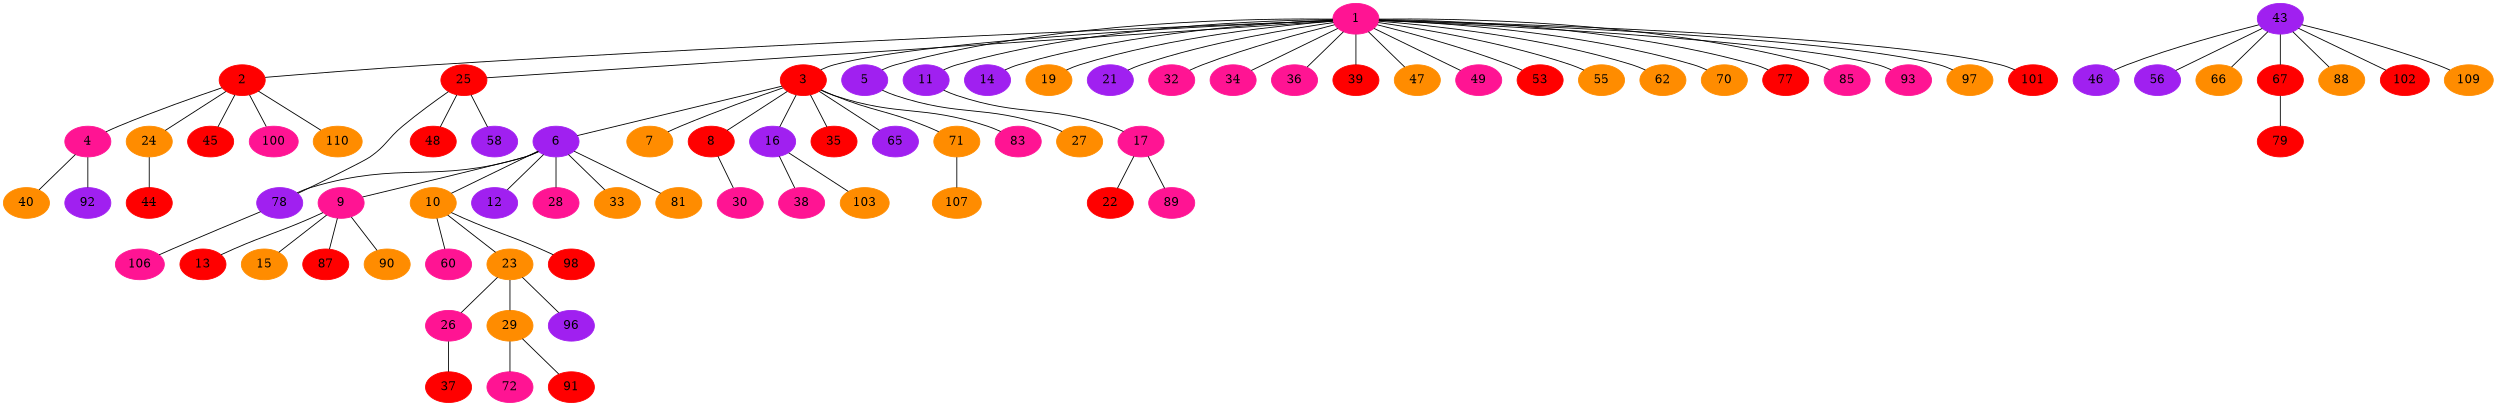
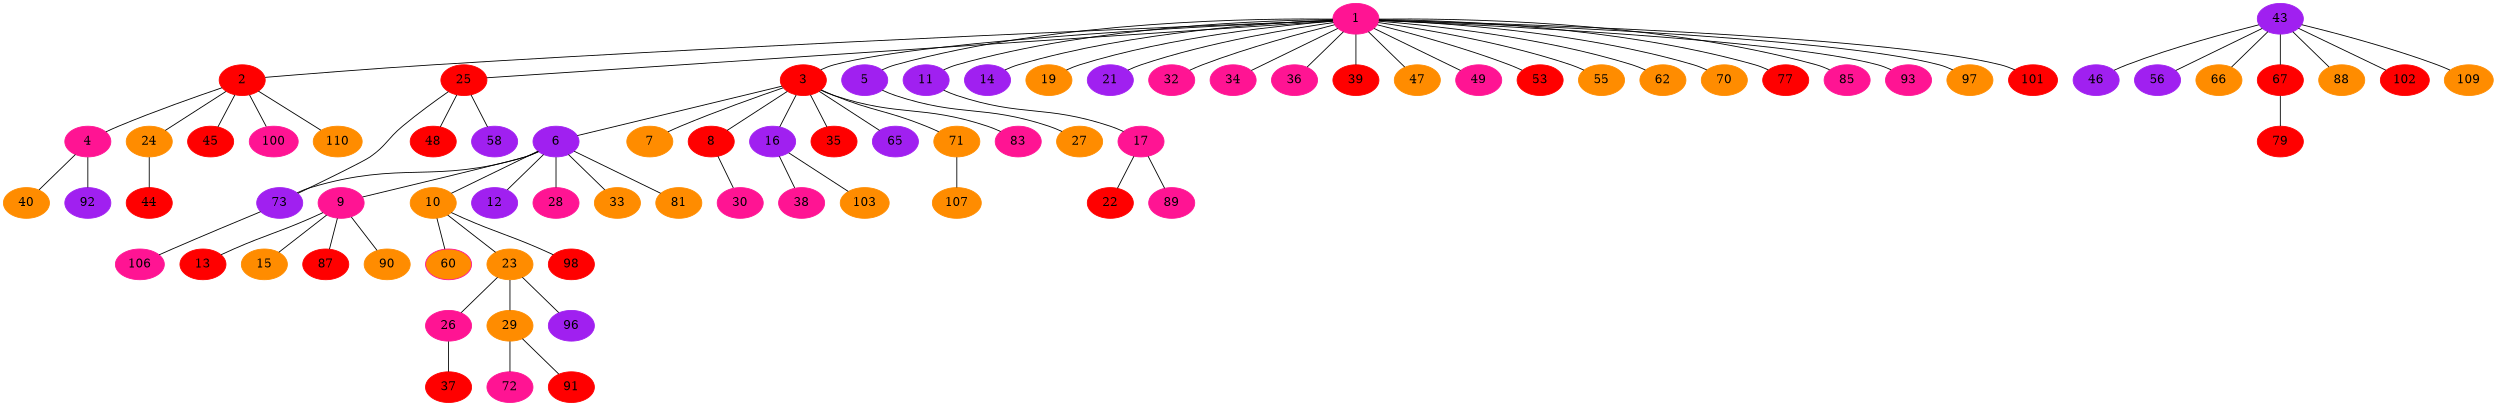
(280, 203) -> (280, 203)
(449, 264) -> (449, 264)
